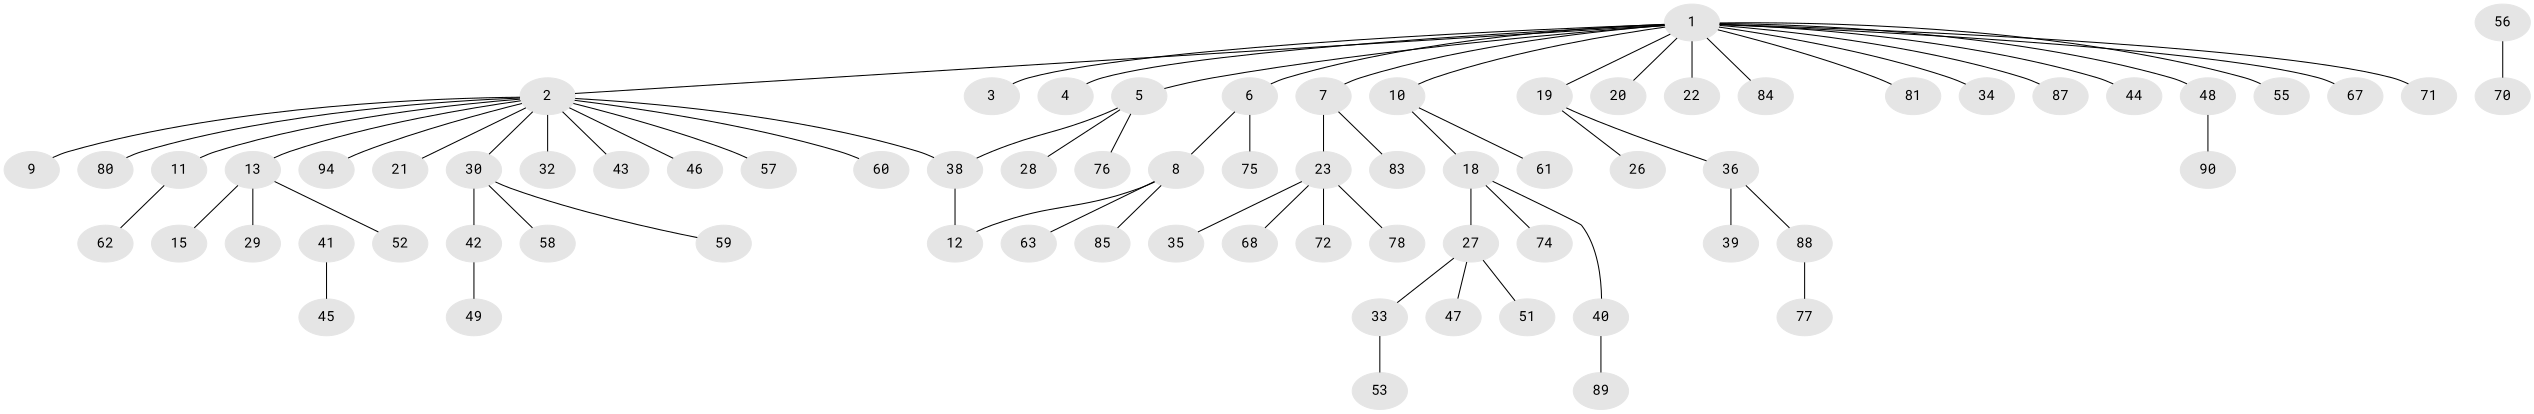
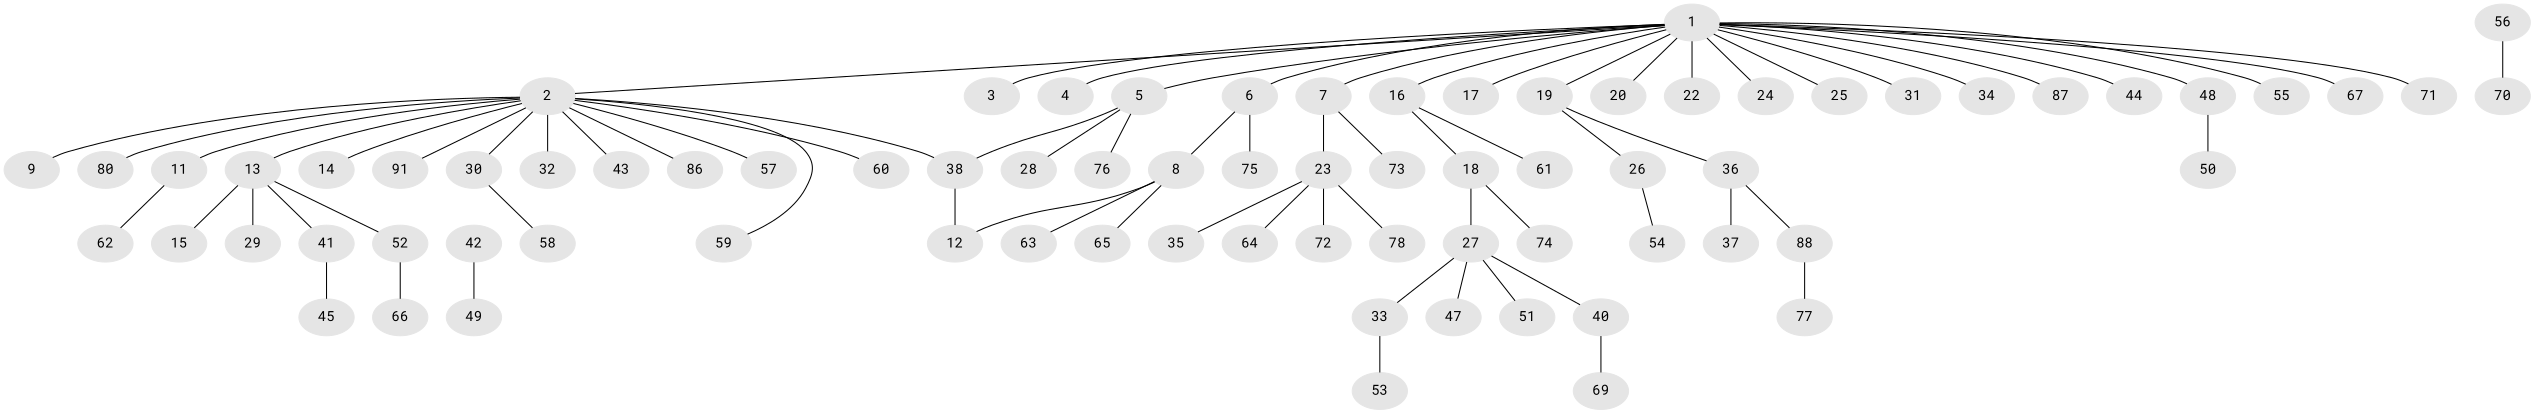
(1397, 96) -> (1397, 96)
none -> (1471, 96)
(1766, 96) -> (1766, 96)
none -> (1839, 96)
(1913, 96) -> (1913, 96)
(327, 170) -> (327, 170)
(400, 170) -> (400, 170)
(695, 170) -> (695, 170)
(1397, 170) -> (1397, 170)
(2208, 170) -> (2208, 170)
none -> (290, 207)
(474, 207) -> none
(595, 214) -> (805, 151)
(1572, 220) -> (1536, 280)
(1102, 244) -> (1102, 244)
(1250, 244) -> (1250, 244)
none -> (1657, 244)
(1731, 244) -> (1731, 244)
none -> (400, 317)
(1601, 391) -> (1601, 391)
